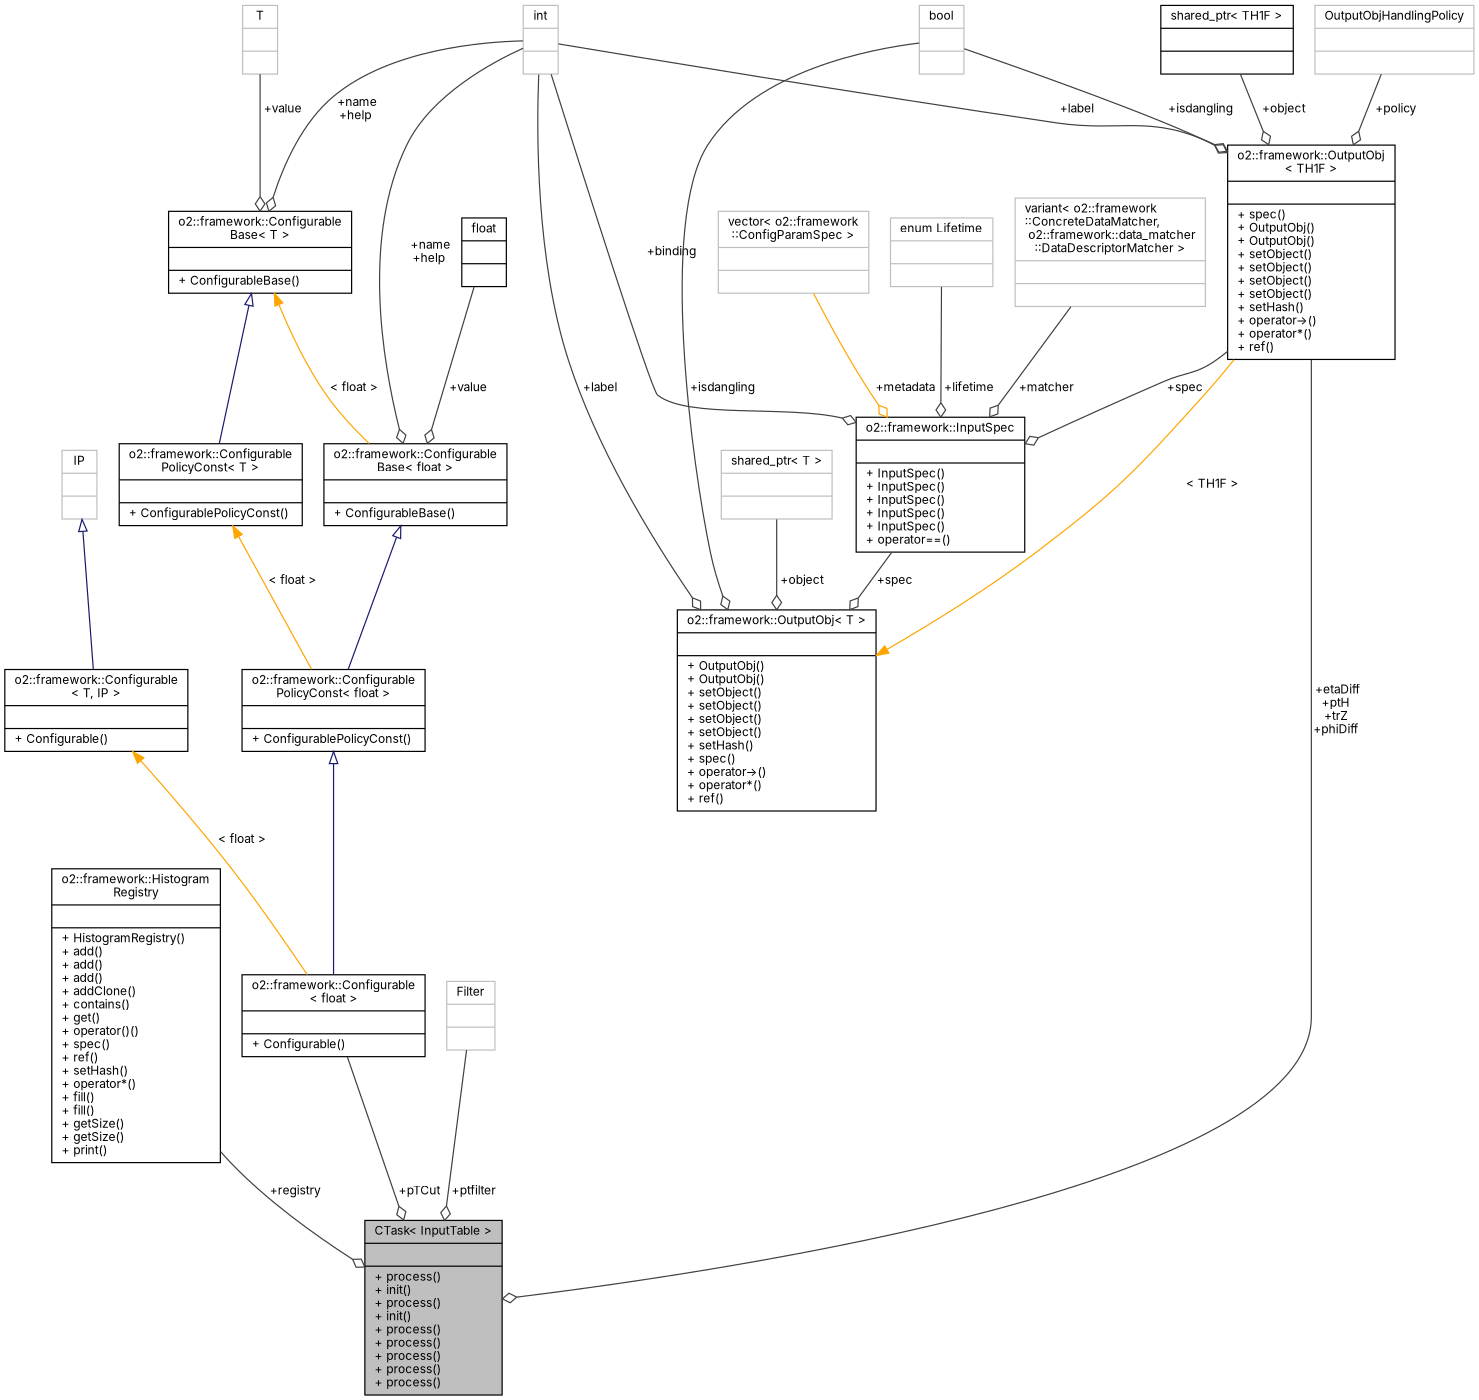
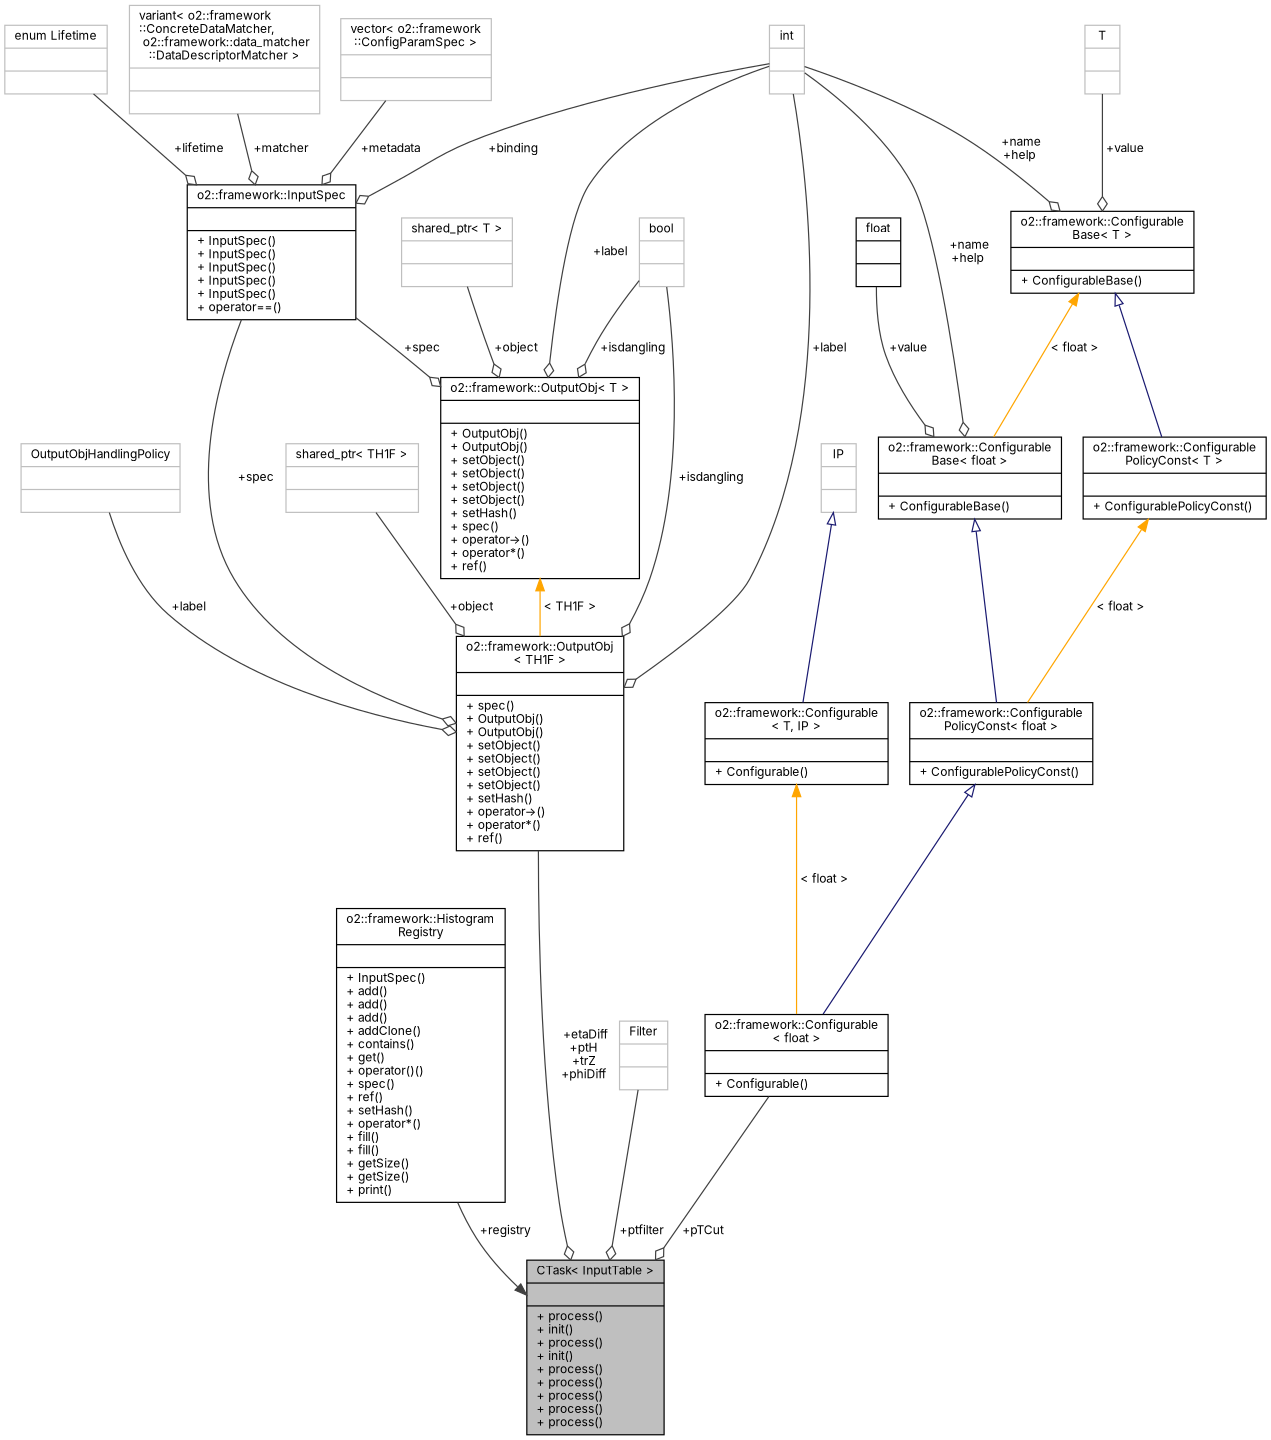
(1227, 40) -> (352, 478)
(1394, 110) -> (187, 608)
(845, 350) -> (358, 137)
(1134, 395) -> (232, 574)
(123, 939) -> (387, 978)
(283, 1210) -> (483, 1248)
